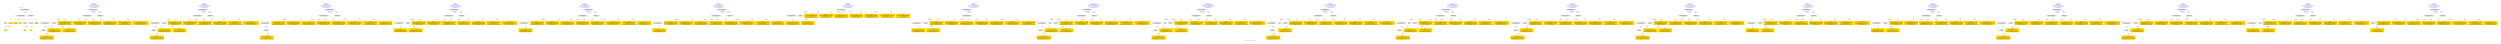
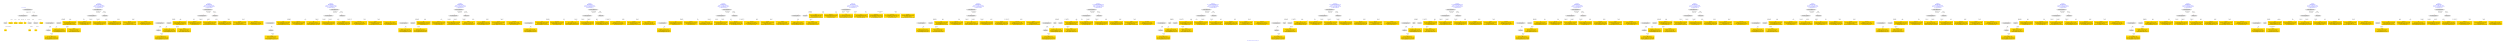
none -> (16, 23)
